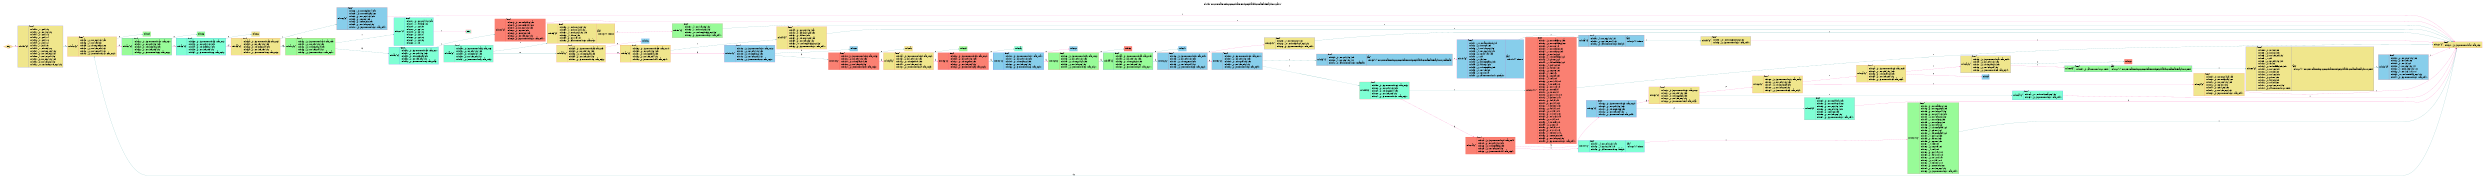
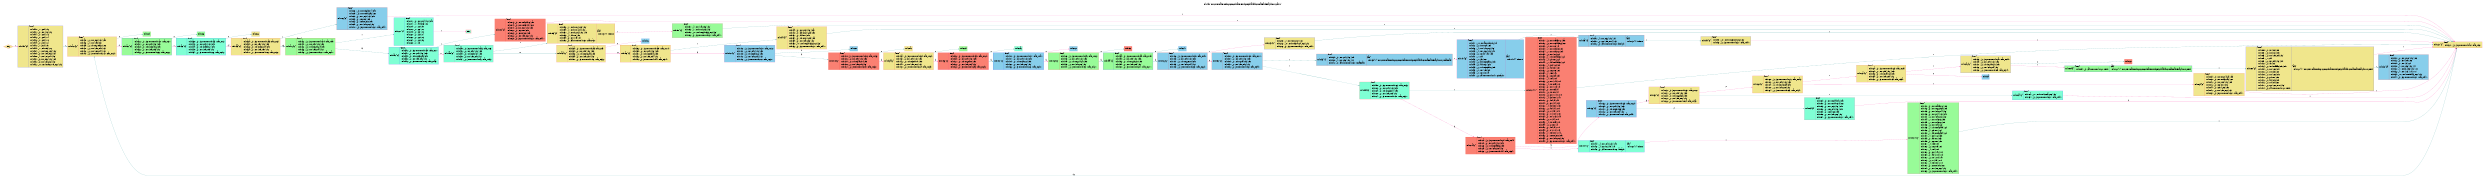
(2439, 53) -> (2403, 50)
none -> (441, 55)
